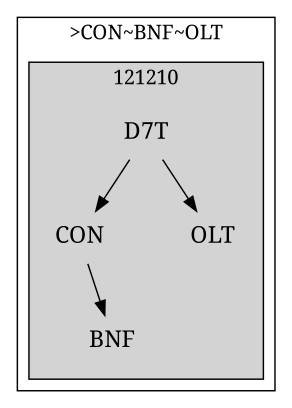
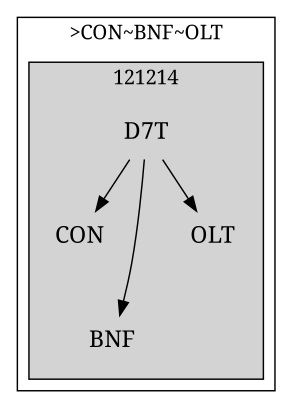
(146, 79) -> (146, 79)
(94, 283) -> (137, 231)
